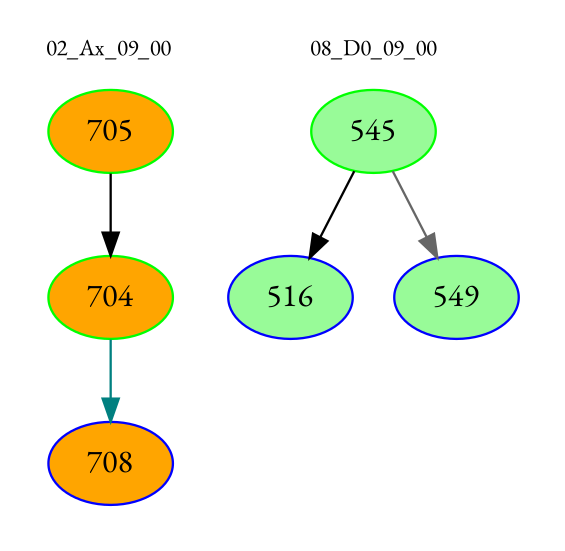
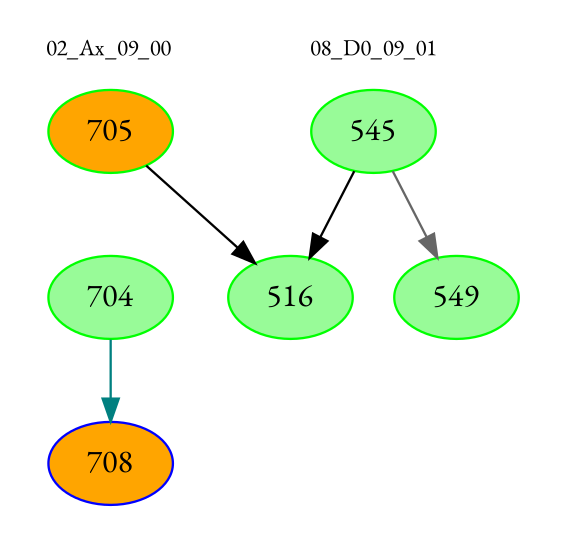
(373, 50) -> (373, 50)
(111, 203) -> (176, 192)
(111, 297) -> (111, 297)
(290, 297) -> (290, 297)
(456, 297) -> (456, 297)
